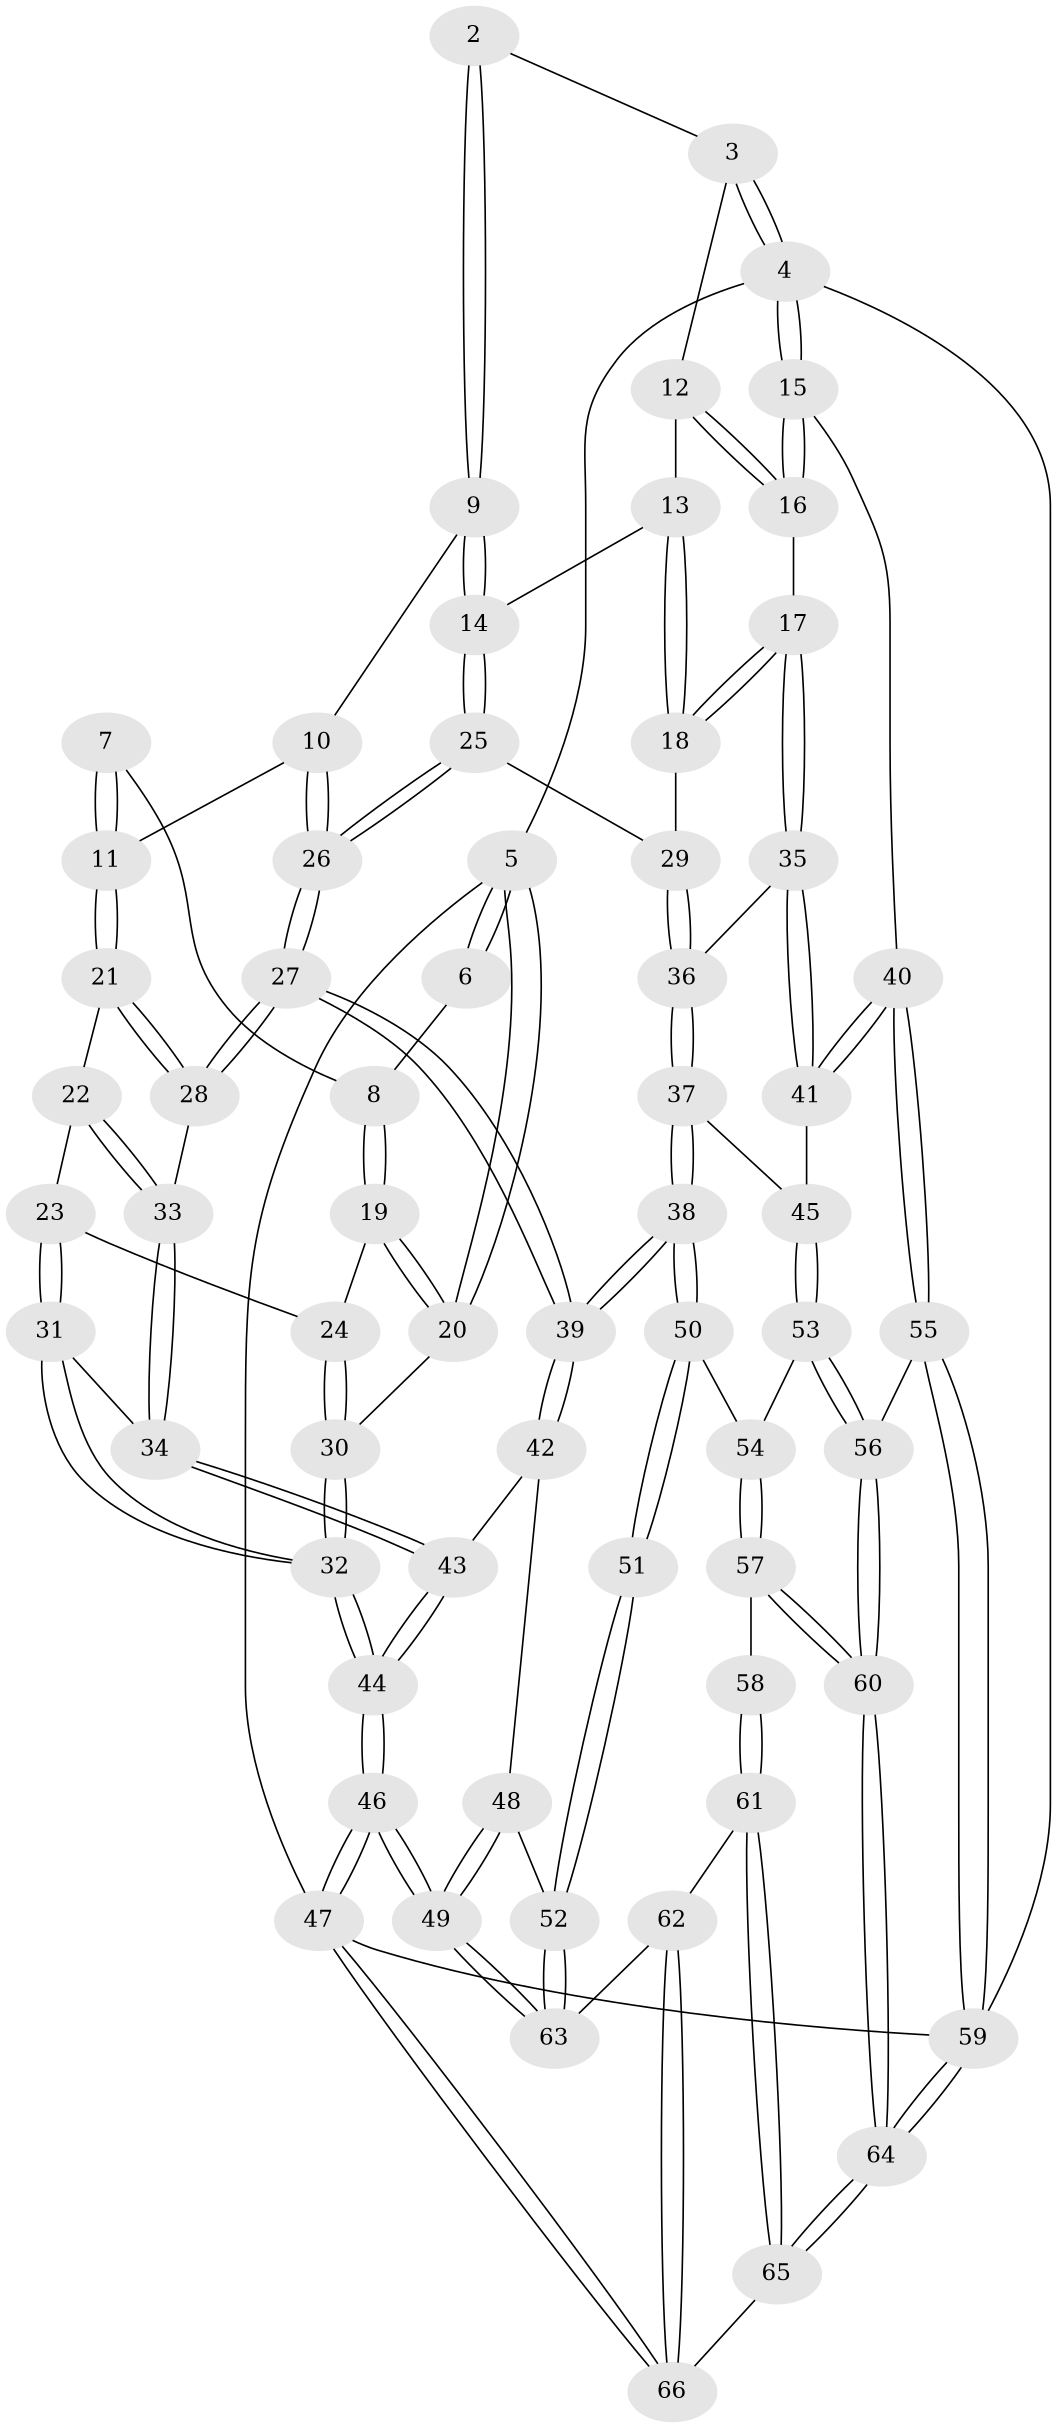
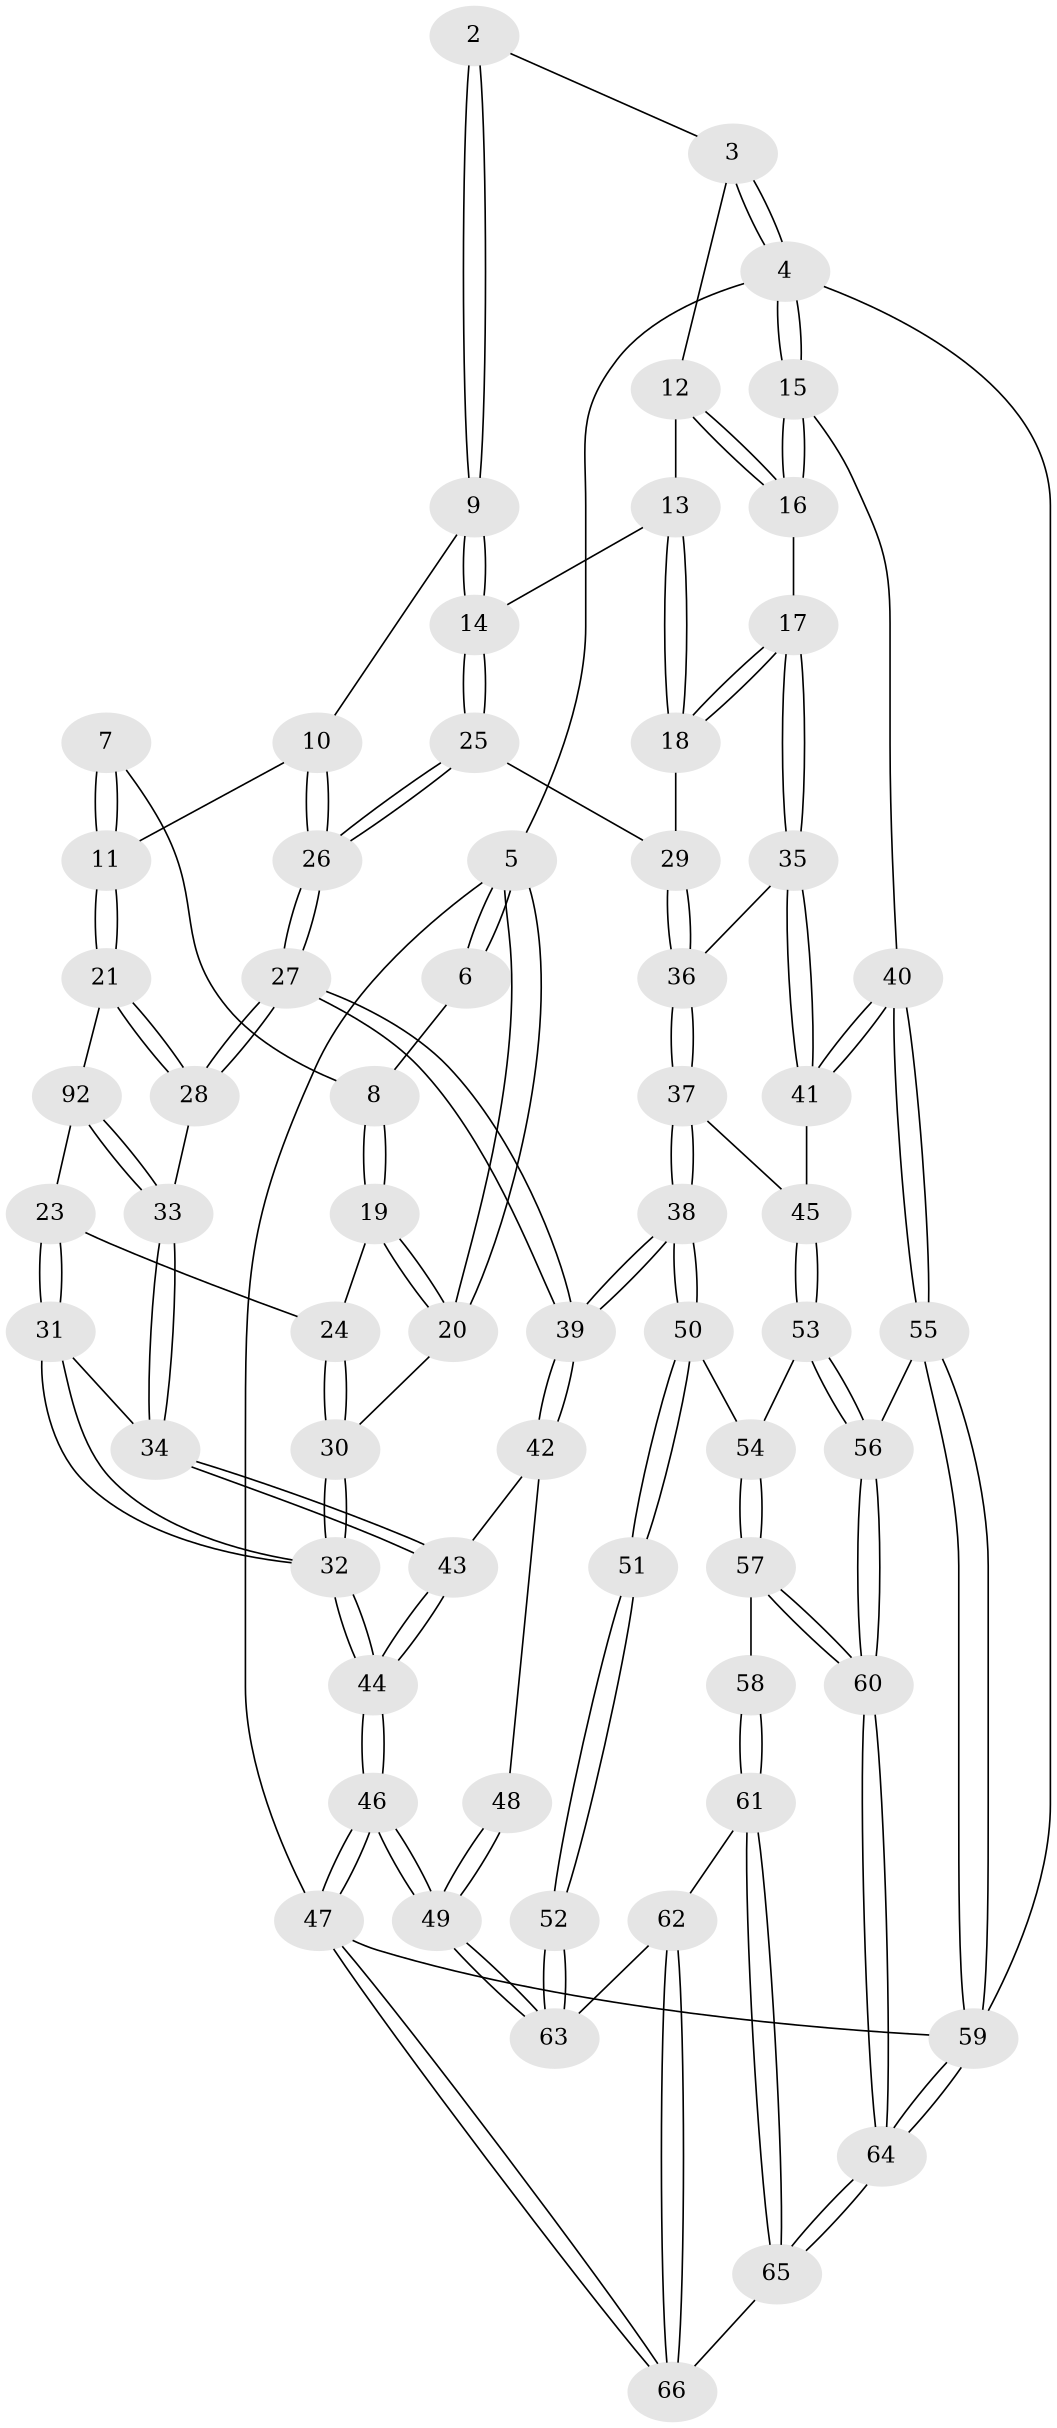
(77, 1096) -> (77, 1096)
(531, 1862) -> none
